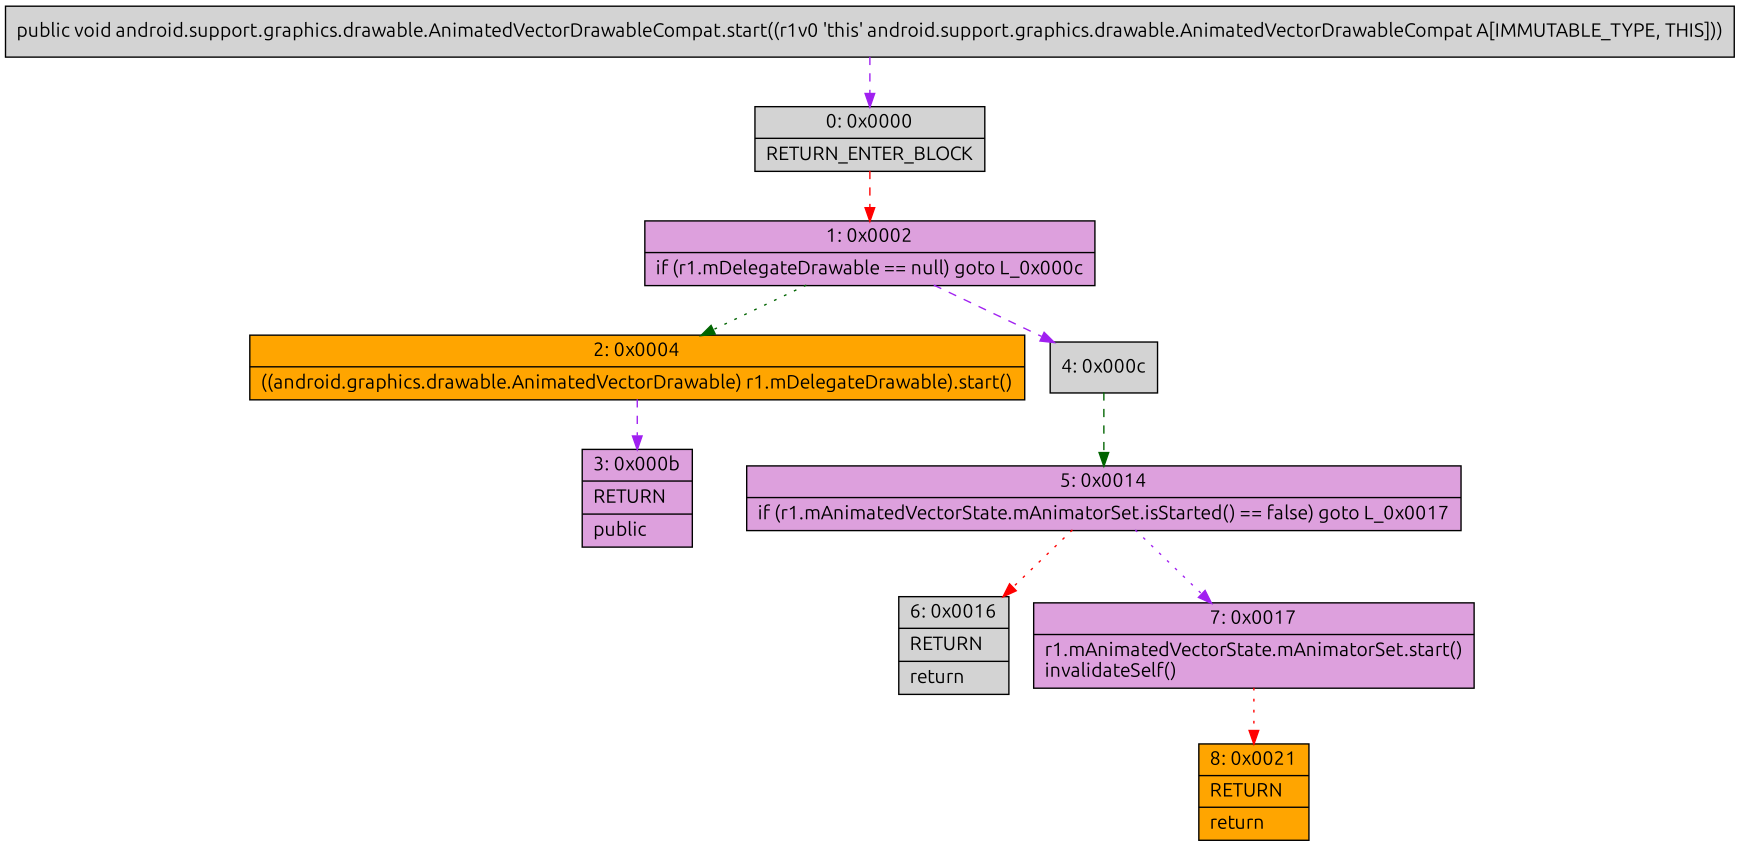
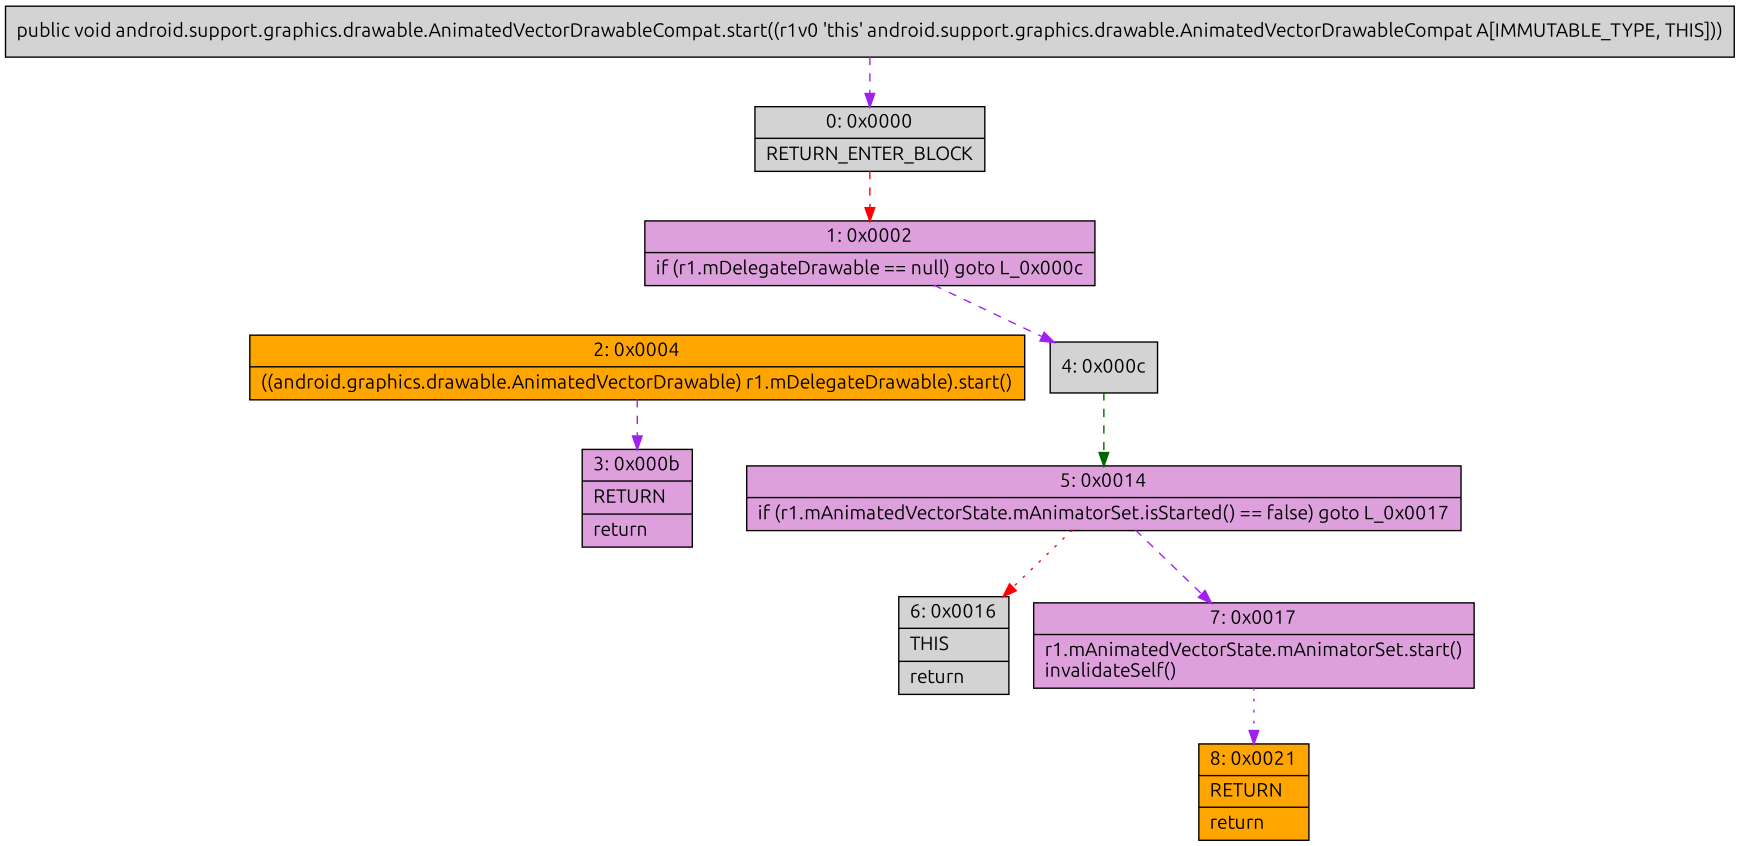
(760, 307) -> none
(621, 530) -> (621, 530)
(1169, 562) -> (1169, 562)
(946, 644) -> (930, 644)
(1254, 709) -> (1254, 709)
